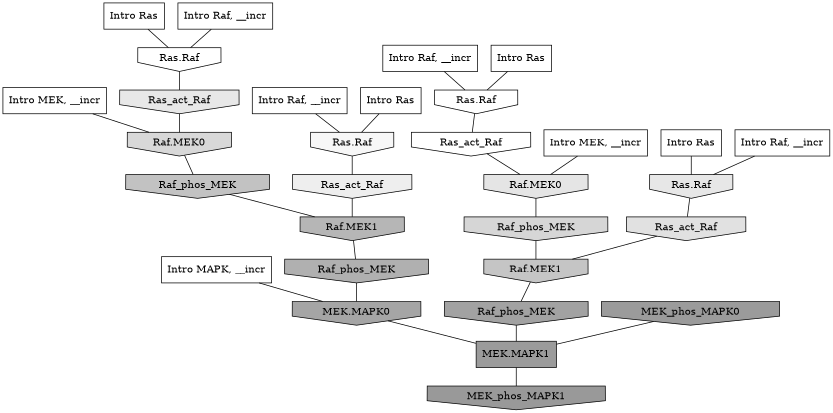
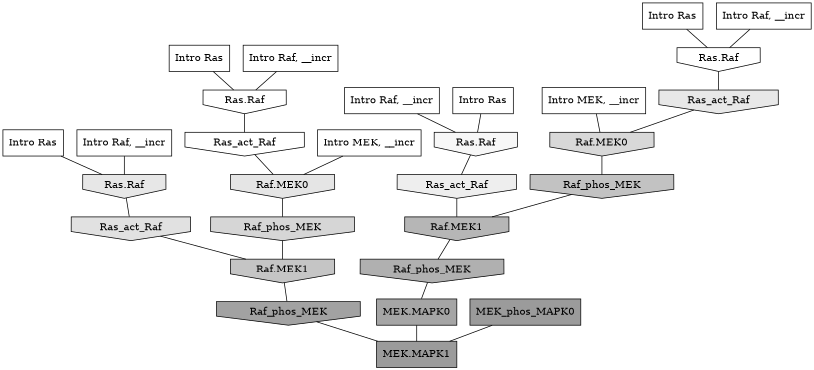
(217, 270) -> none
(357, 312) -> (417, 312)
(691, 312) -> (525, 312)
(516, 397) -> none
